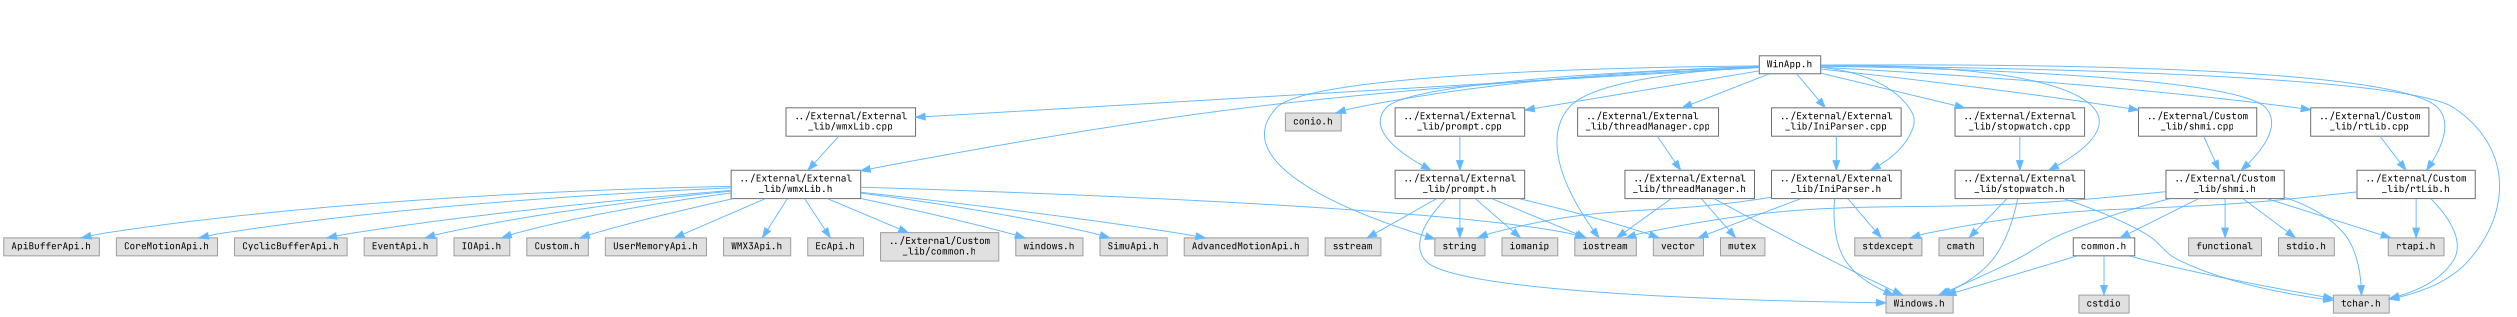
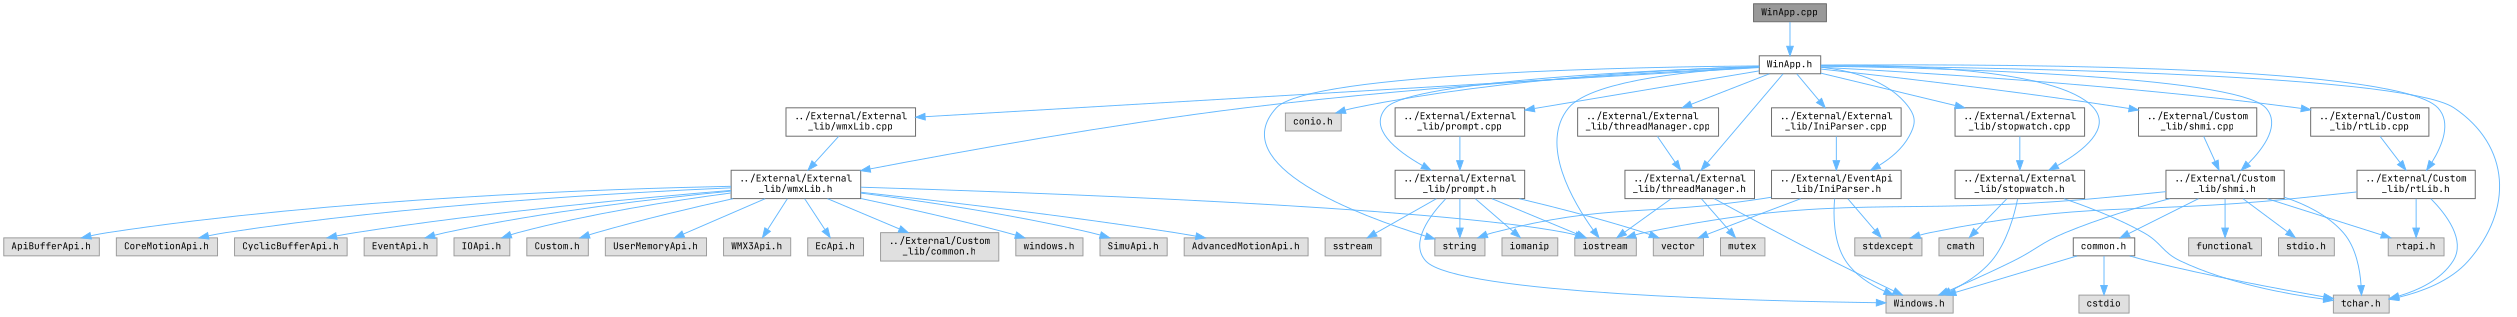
none -> (1790, 13)
none -> (1745, 118)
(1836, 184) -> (1836, 184)
